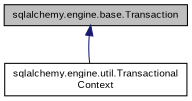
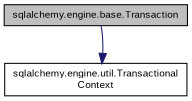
(89, 50) -> (103, 39)
